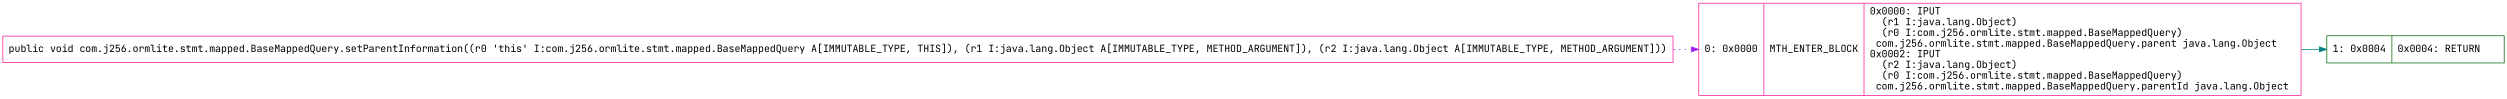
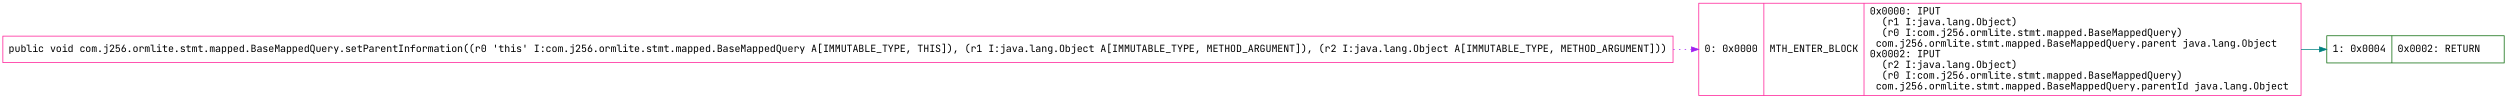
(2448, 49) -> (2448, 49)
